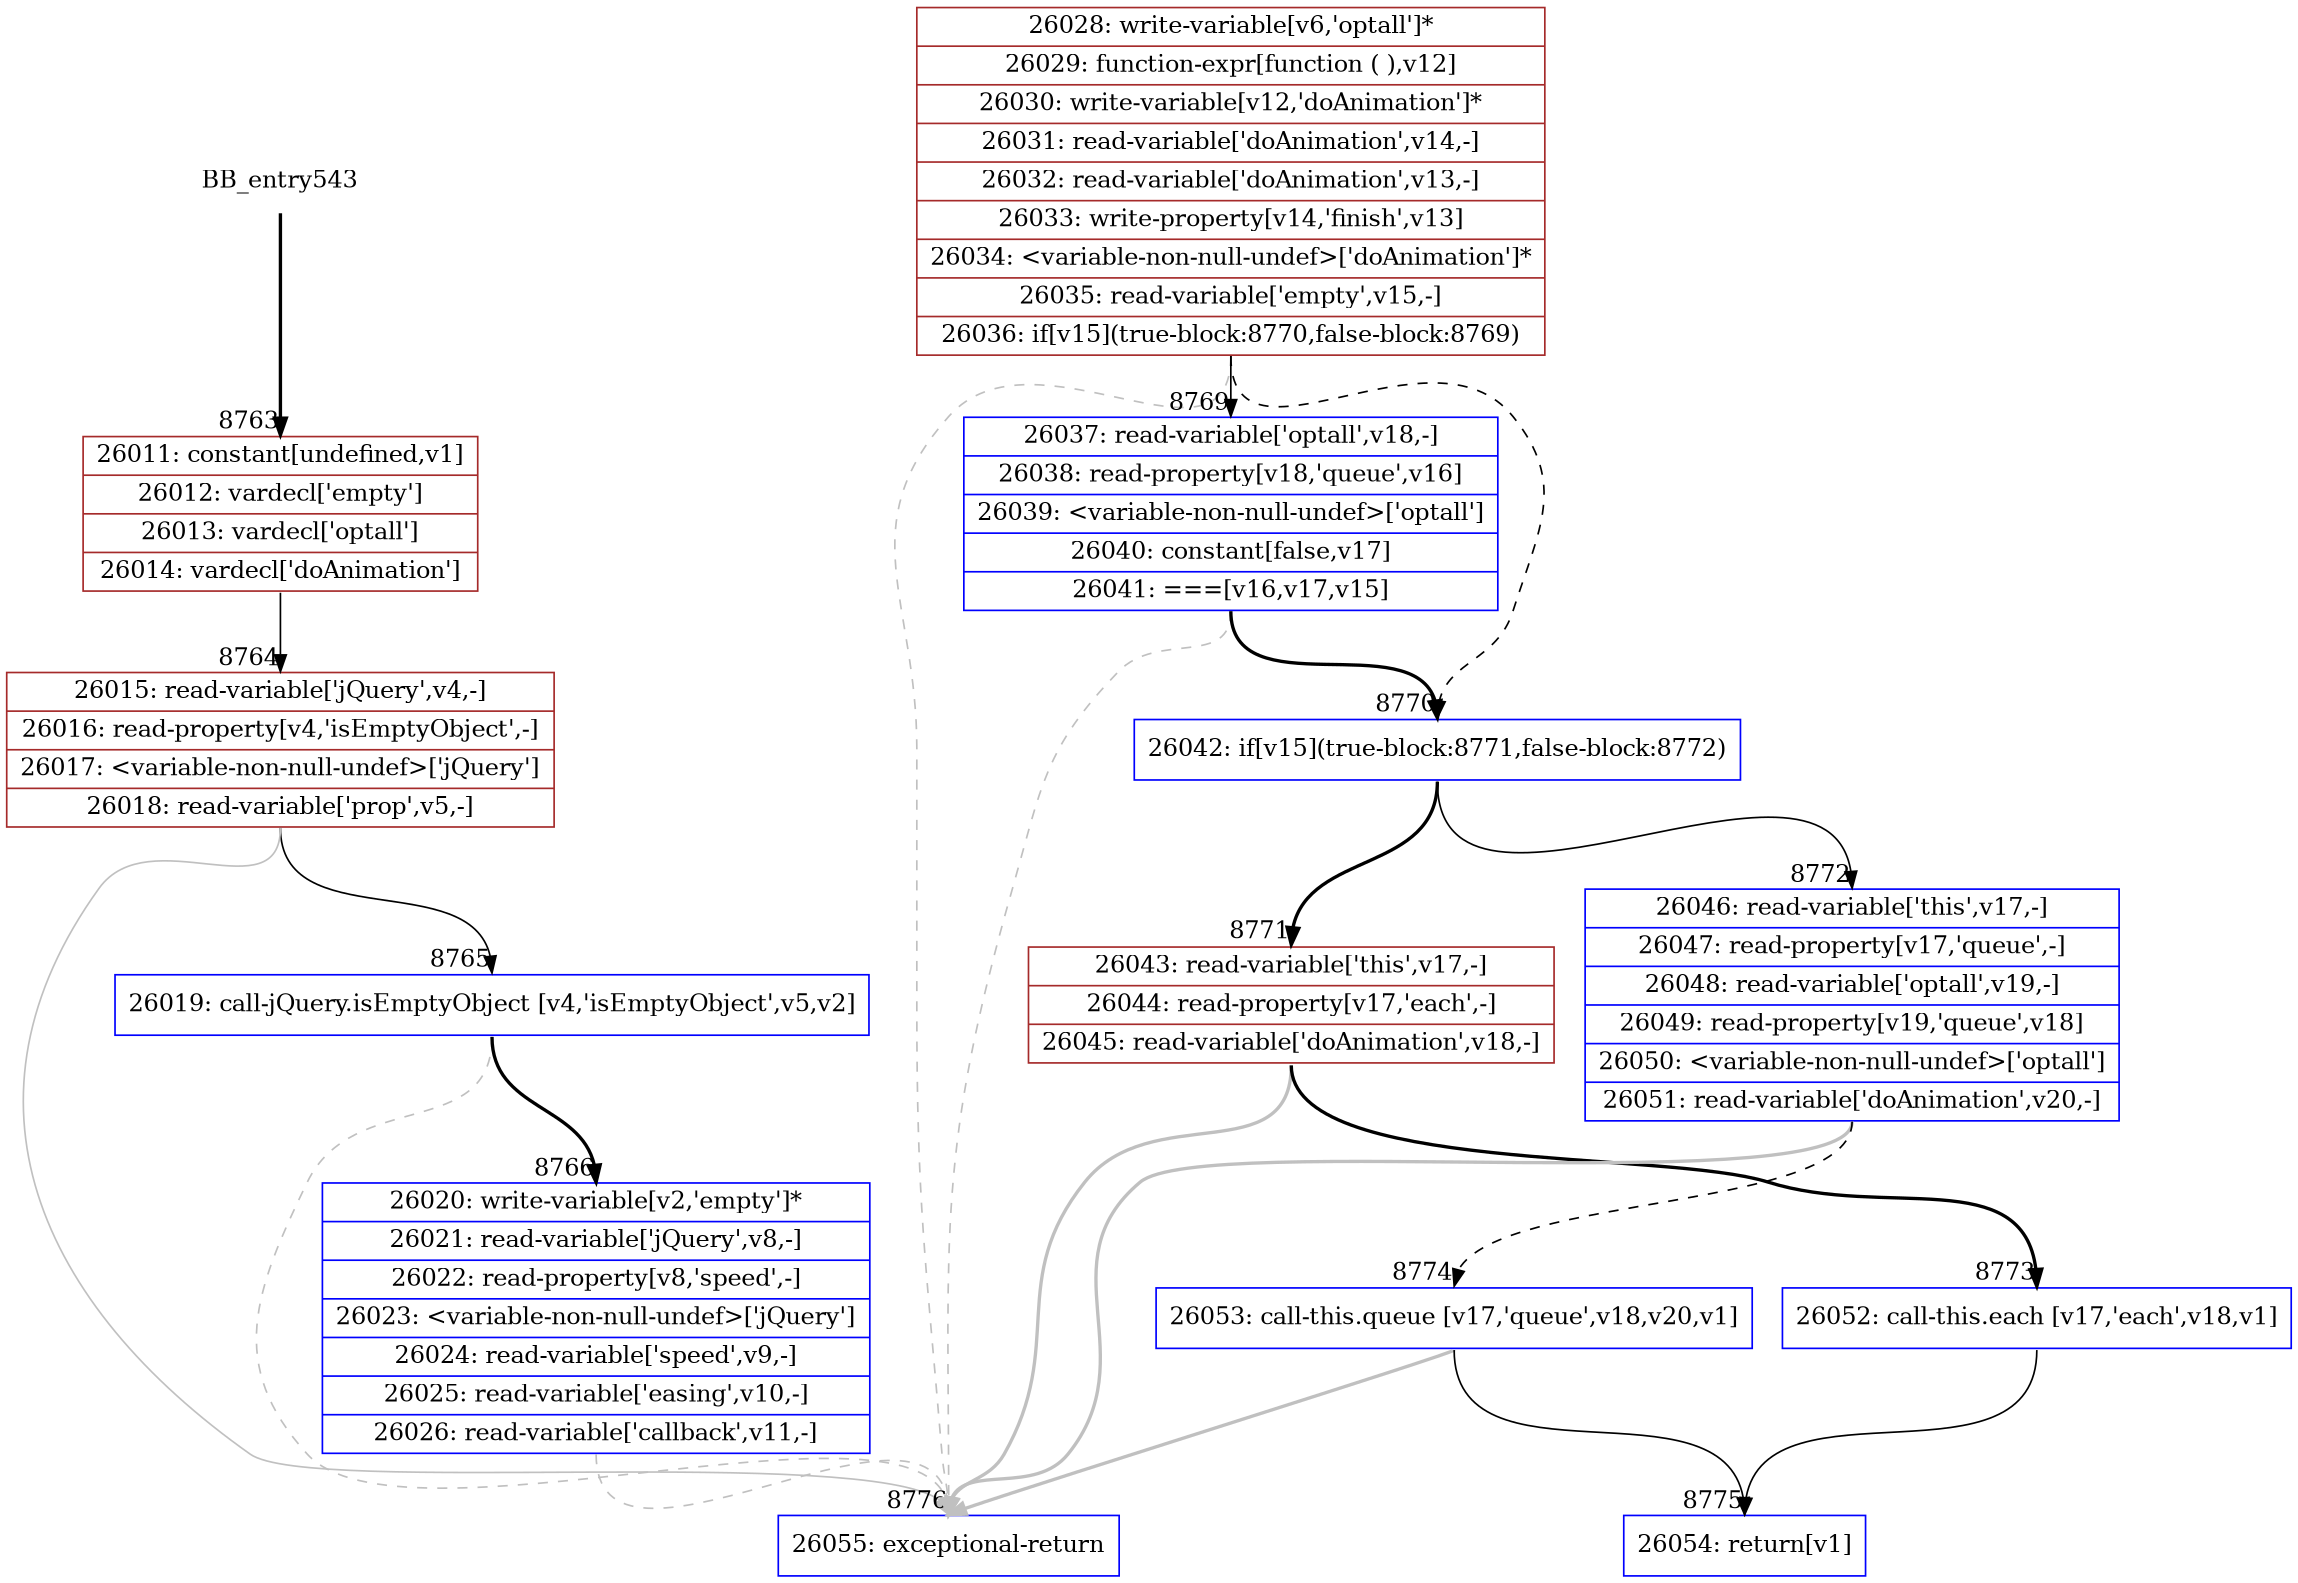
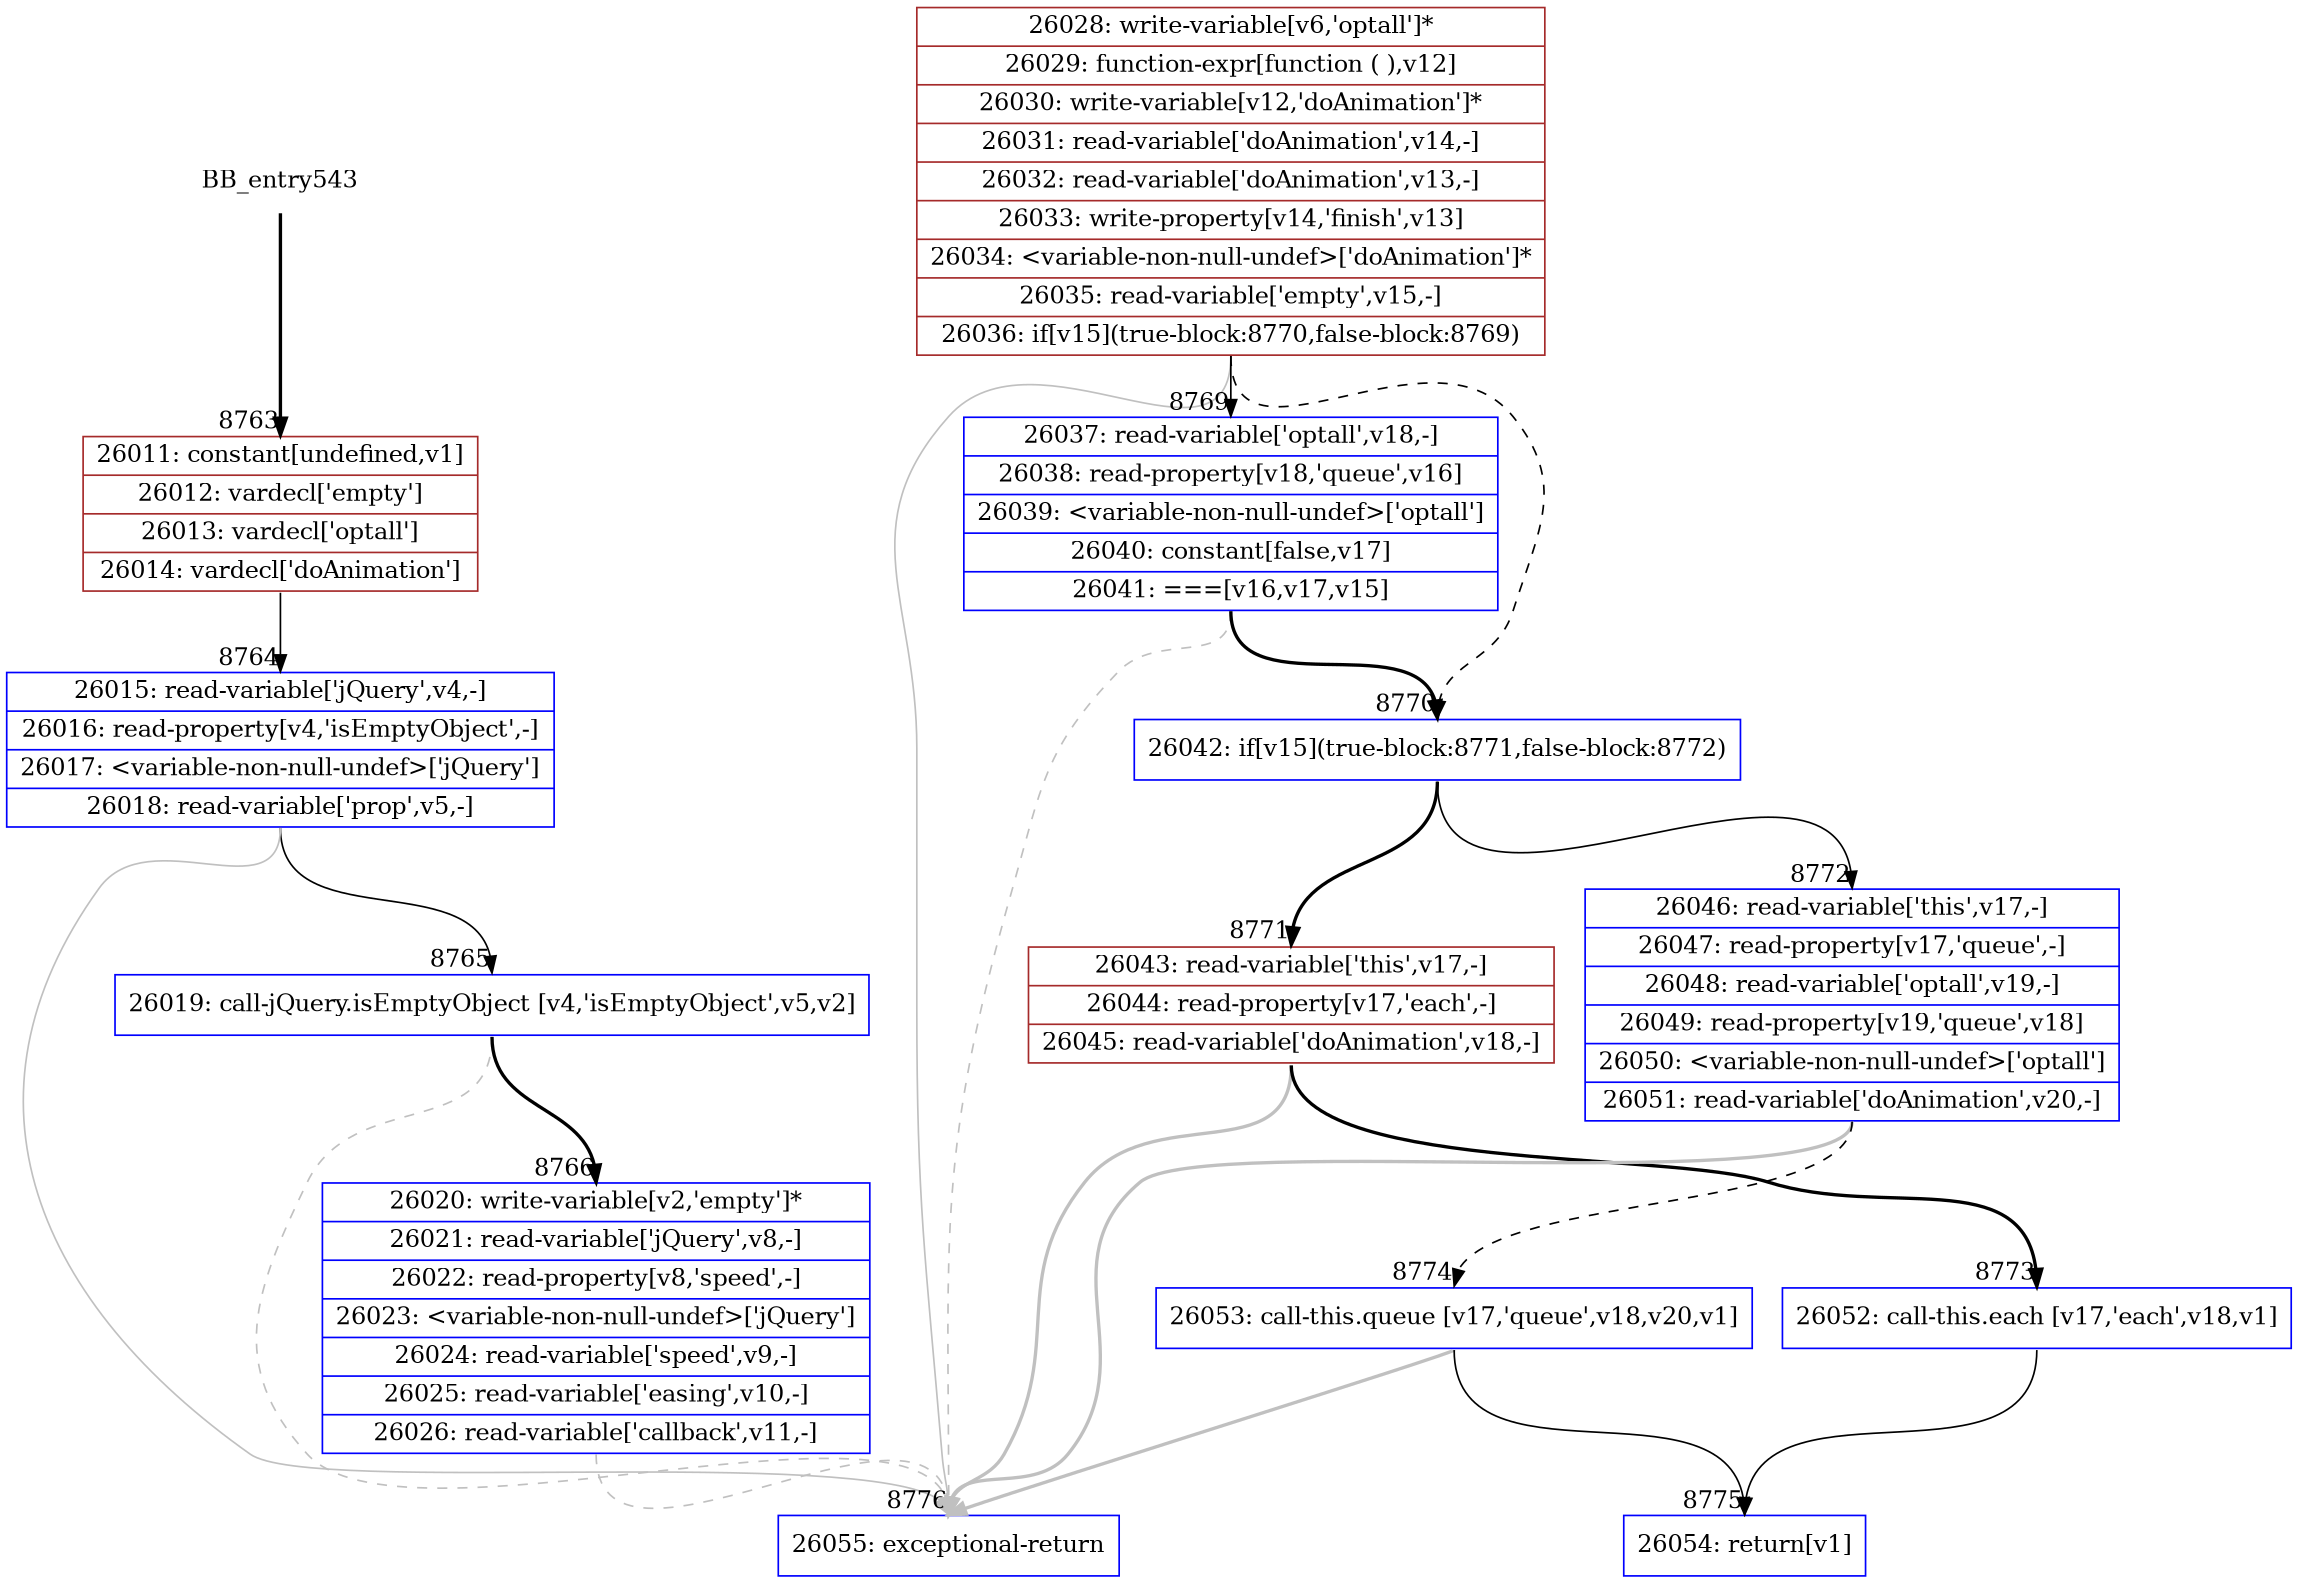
(280, 750) -> (280, 750)
(917, 788) -> (917, 788)
